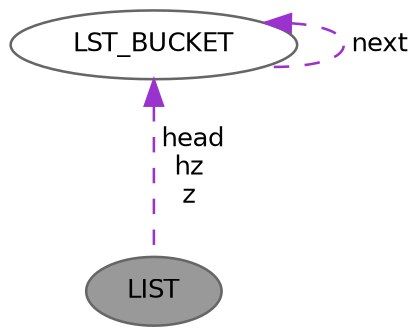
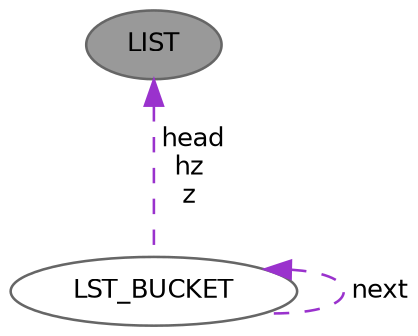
(154, 181) -> (154, 181)
